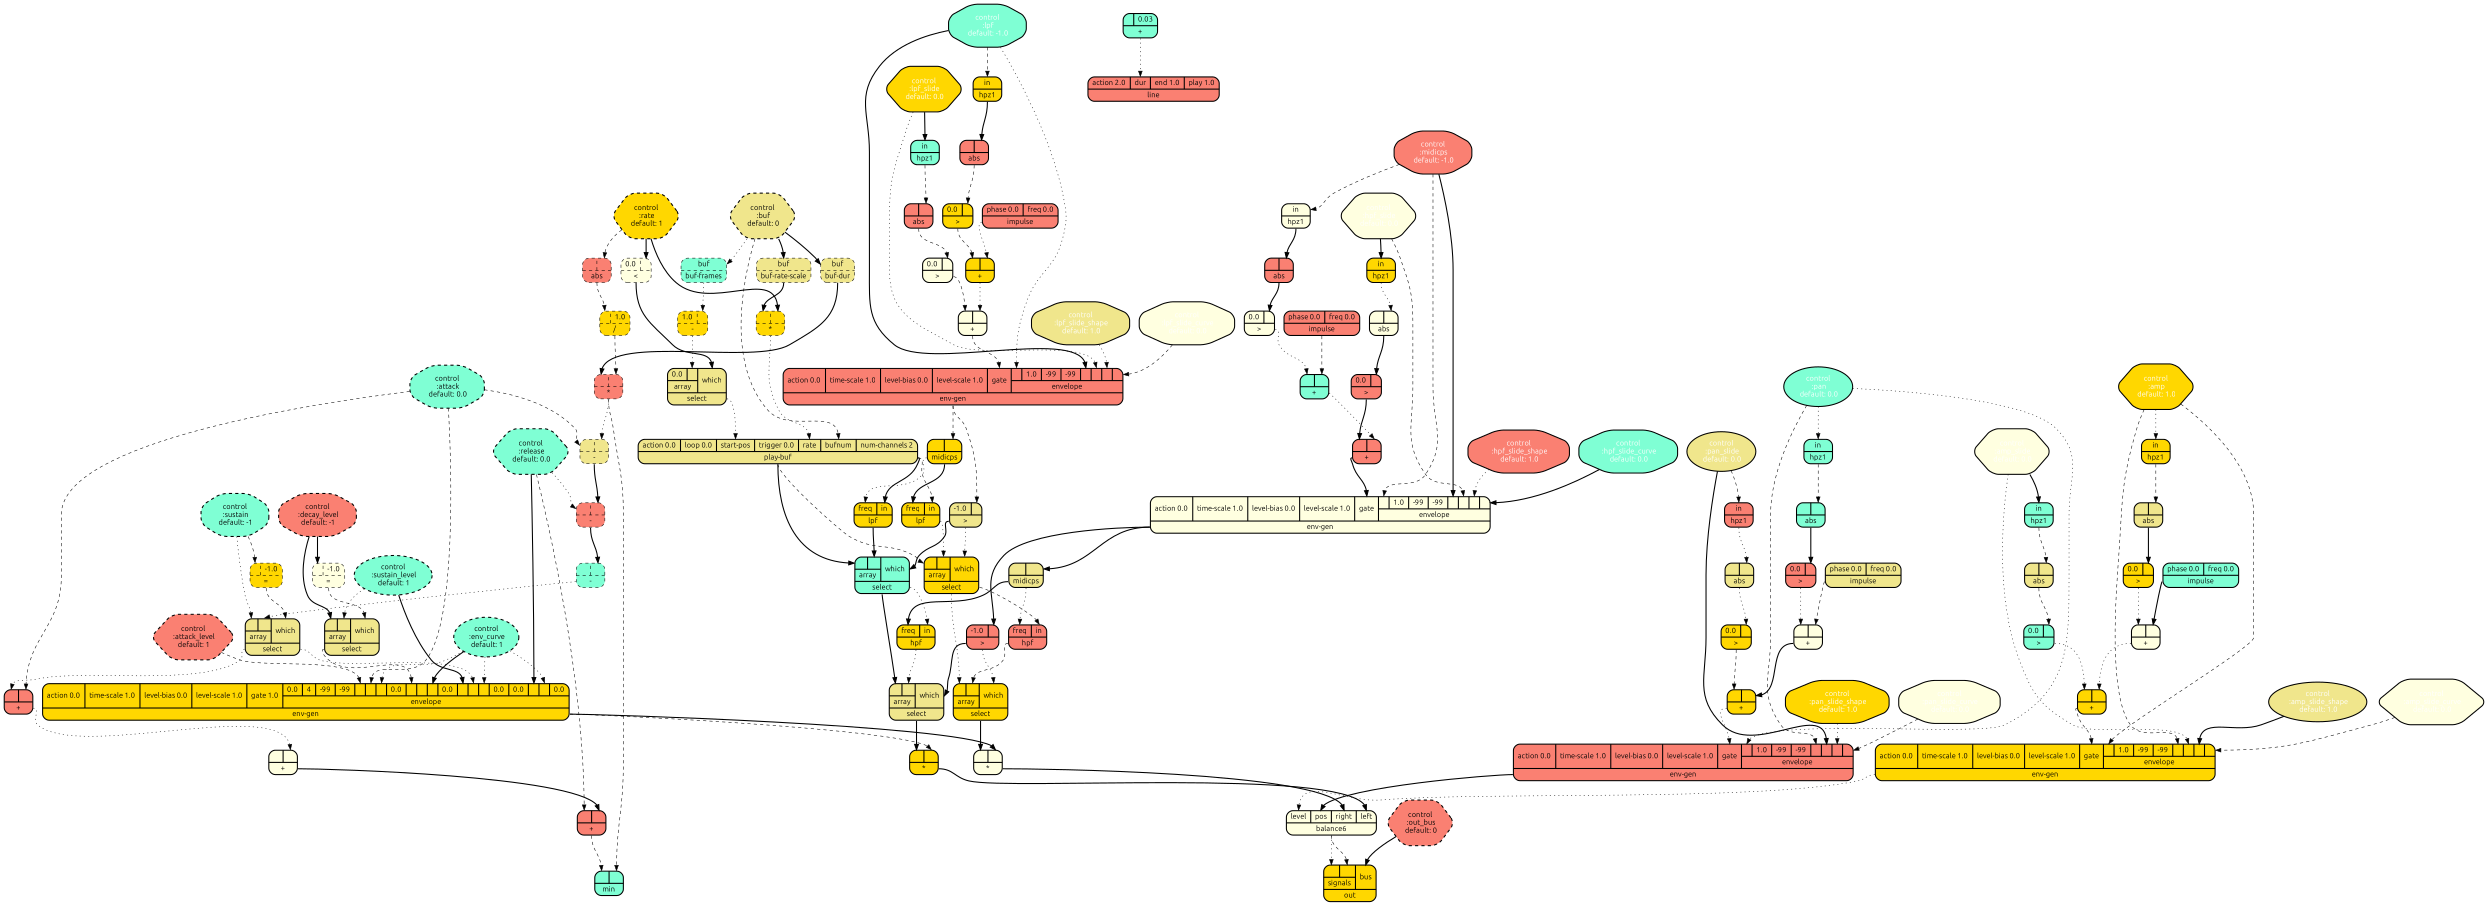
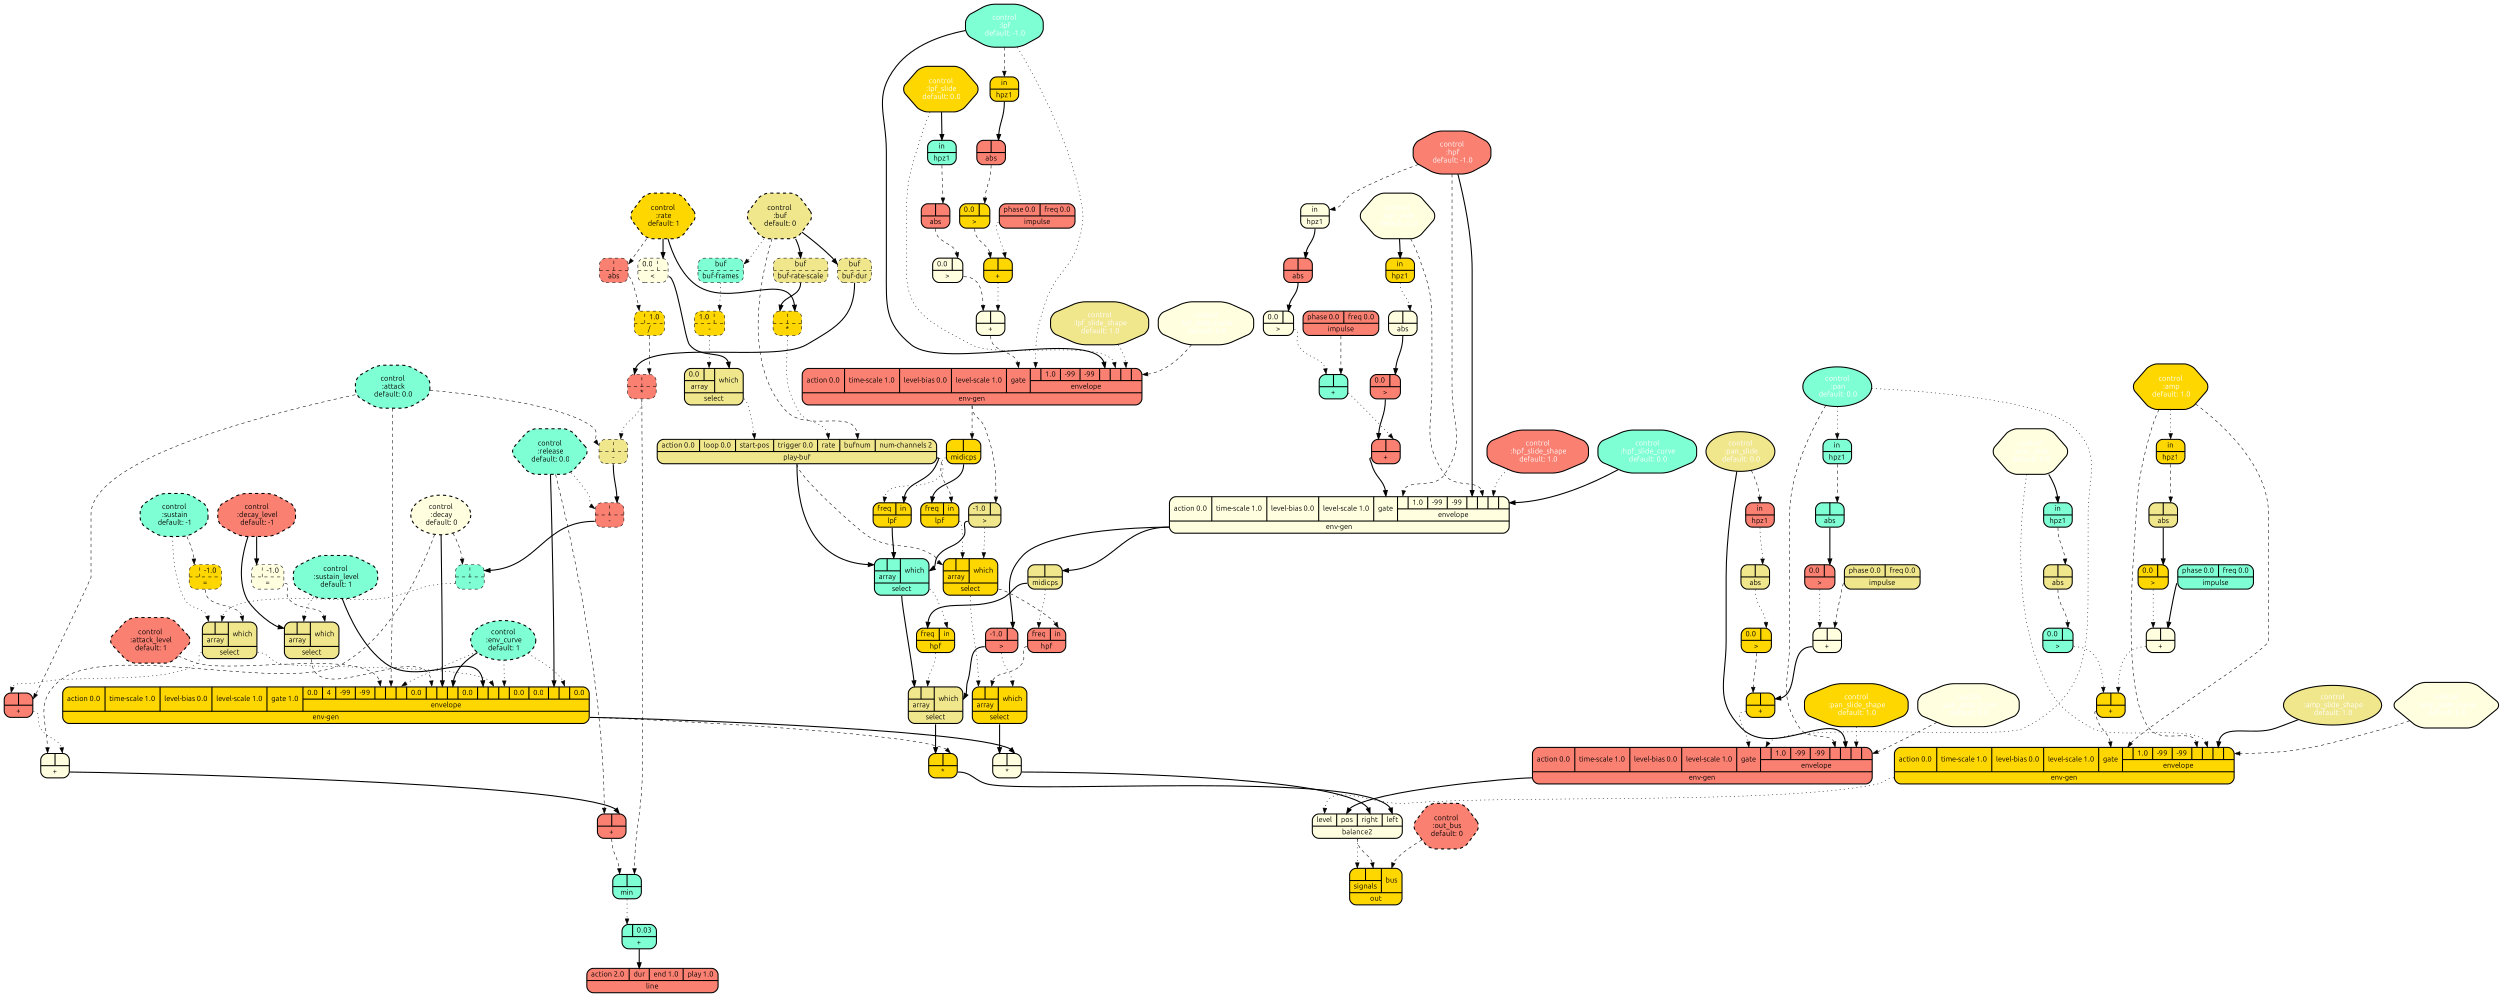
(1140, 55) -> (639, 956)
(1433, 153) -> (1452, 153)
none -> (441, 515)
(393, 575) -> (335, 577)
(1331, 829) -> (1357, 832)
(1381, 847) -> (1407, 850)
none -> (627, 909)
